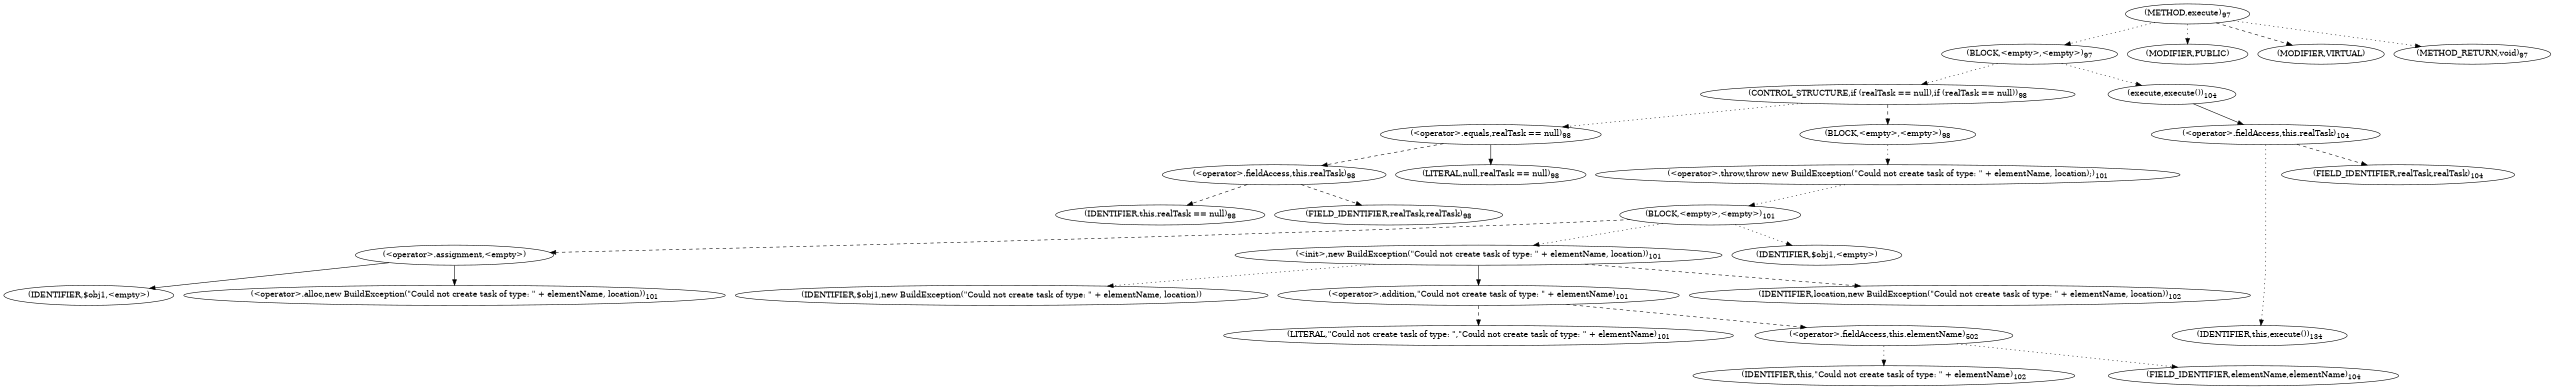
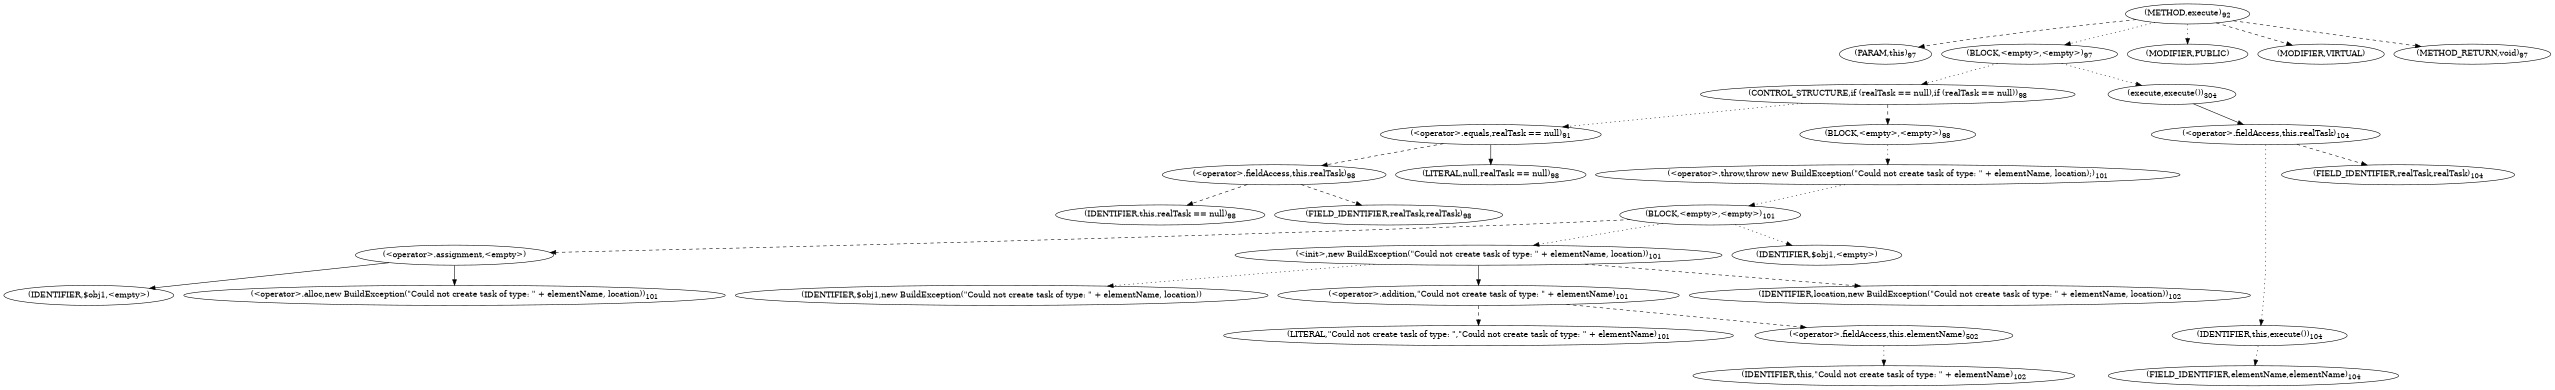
(2226, 13) -> (2226, 13)
(2324, 33) -> (2324, 33)
none -> (1886, 54)
(2210, 94) -> (2210, 94)
(1567, 134) -> (1567, 134)
(2316, 335) -> (2316, 335)
(2064, 355) -> (2257, 353)
